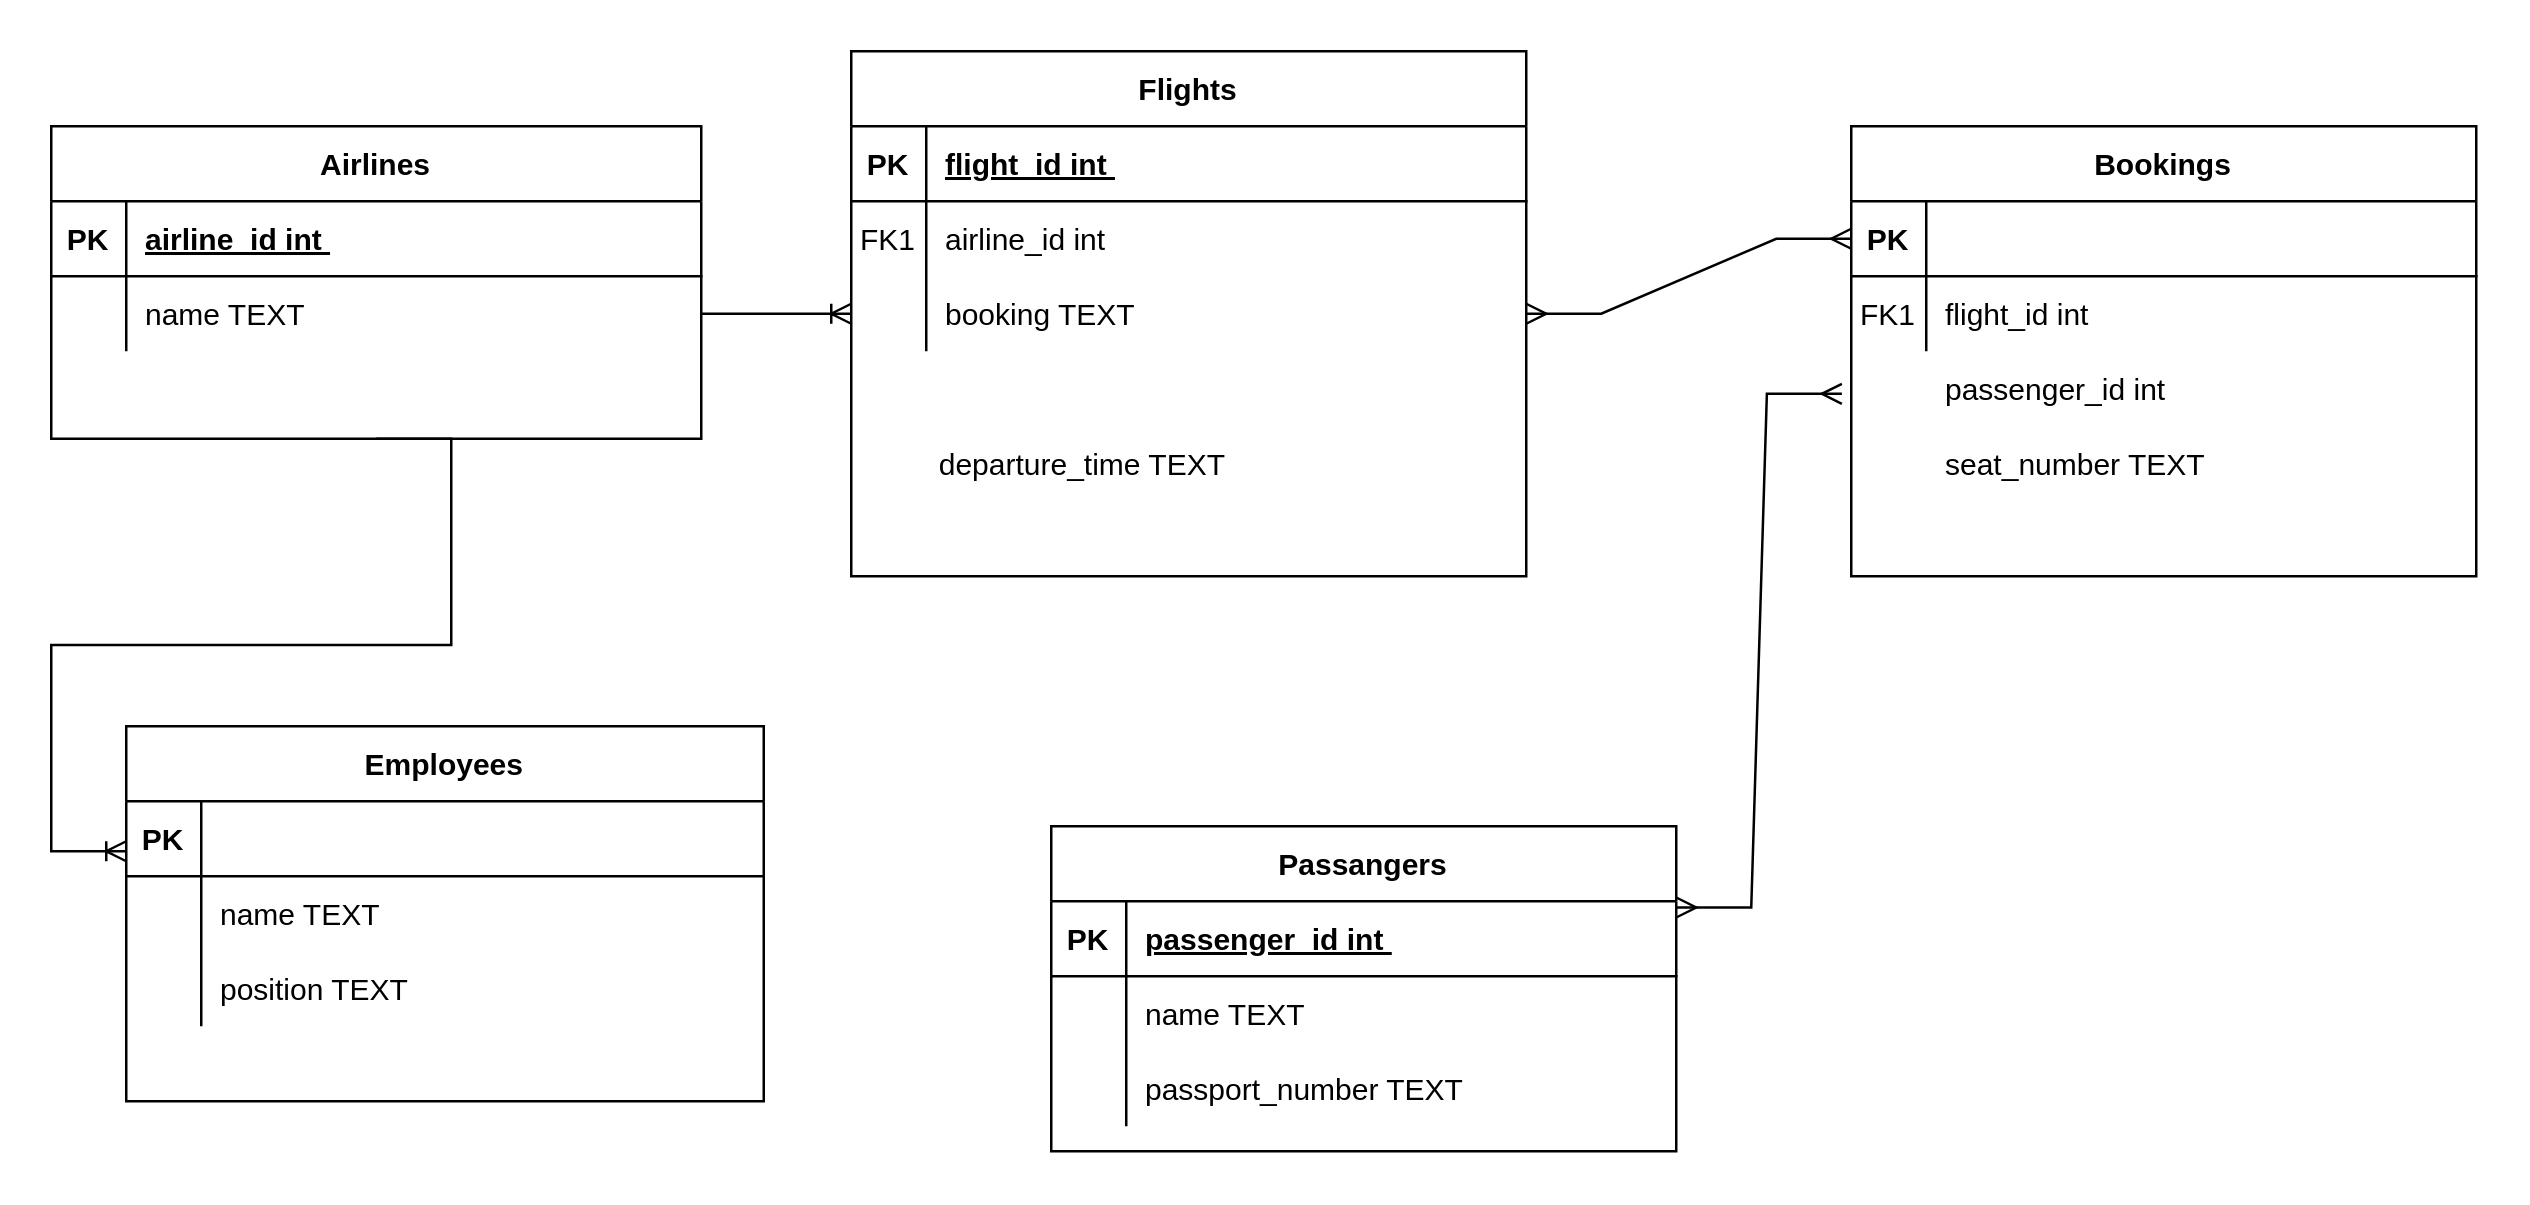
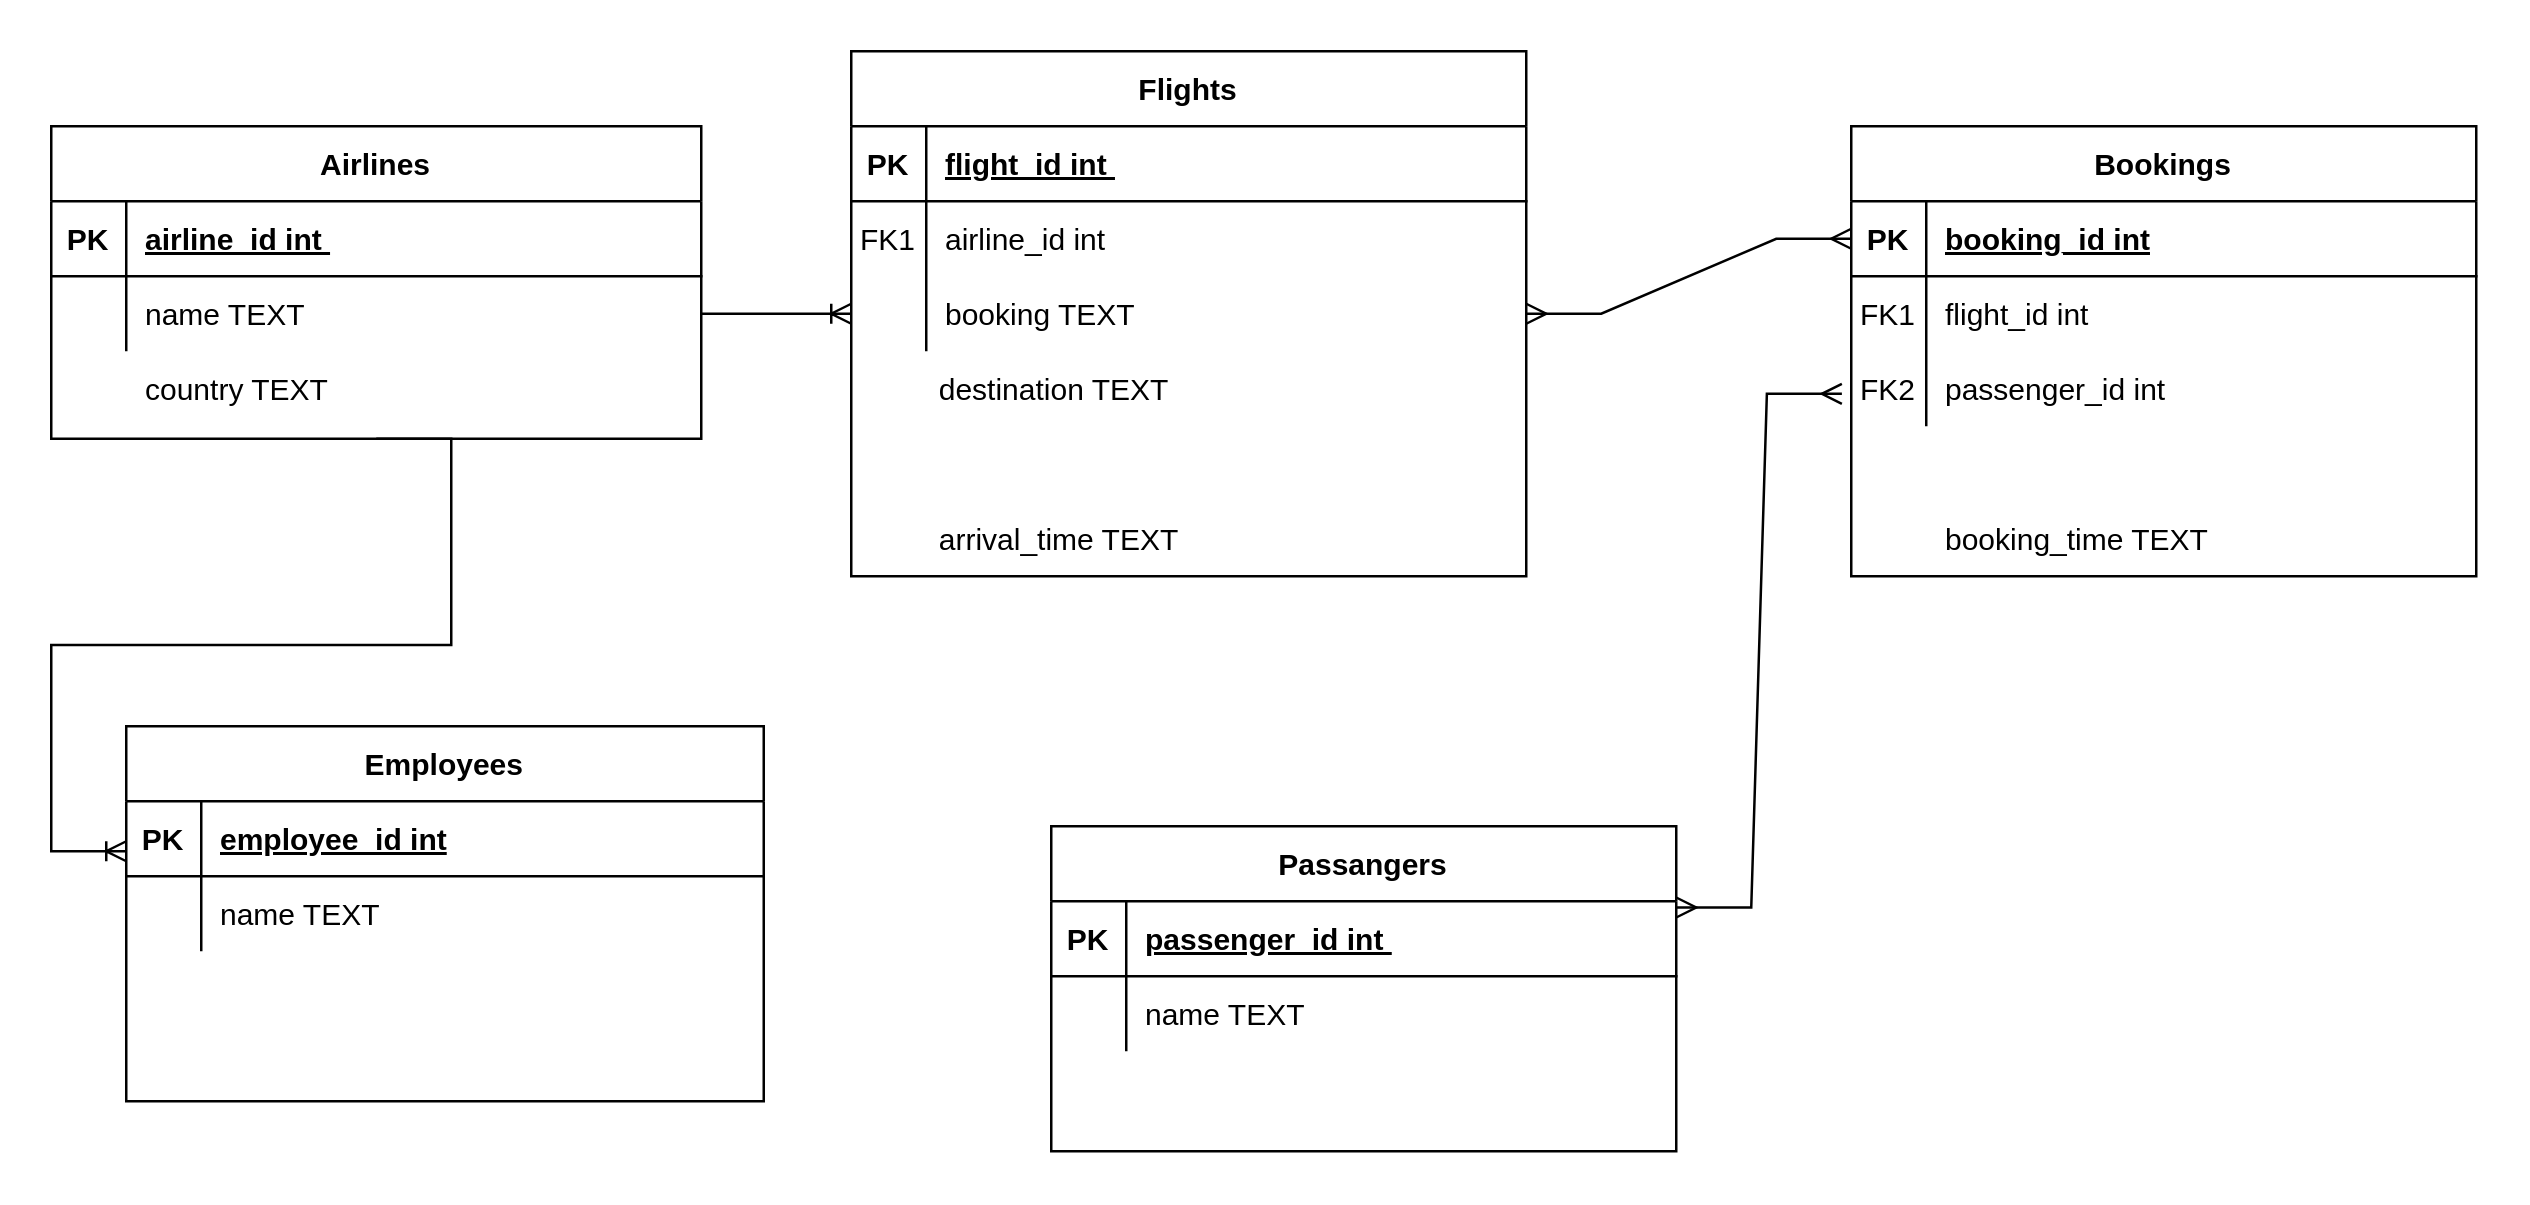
none -> (2201, 239)
none -> (401, 389)
none -> (1208, 389)
none -> (1889, 389)
(1208, 464) -> none
(2201, 464) -> none
none -> (1208, 539)
none -> (2201, 539)
none -> (483, 839)
(483, 989) -> none
(1401, 1089) -> none
